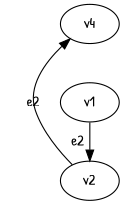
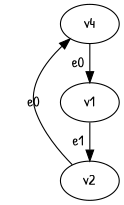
none -> (90, 58)
(34, 102) -> (34, 102)
(78, 142) -> (78, 142)
